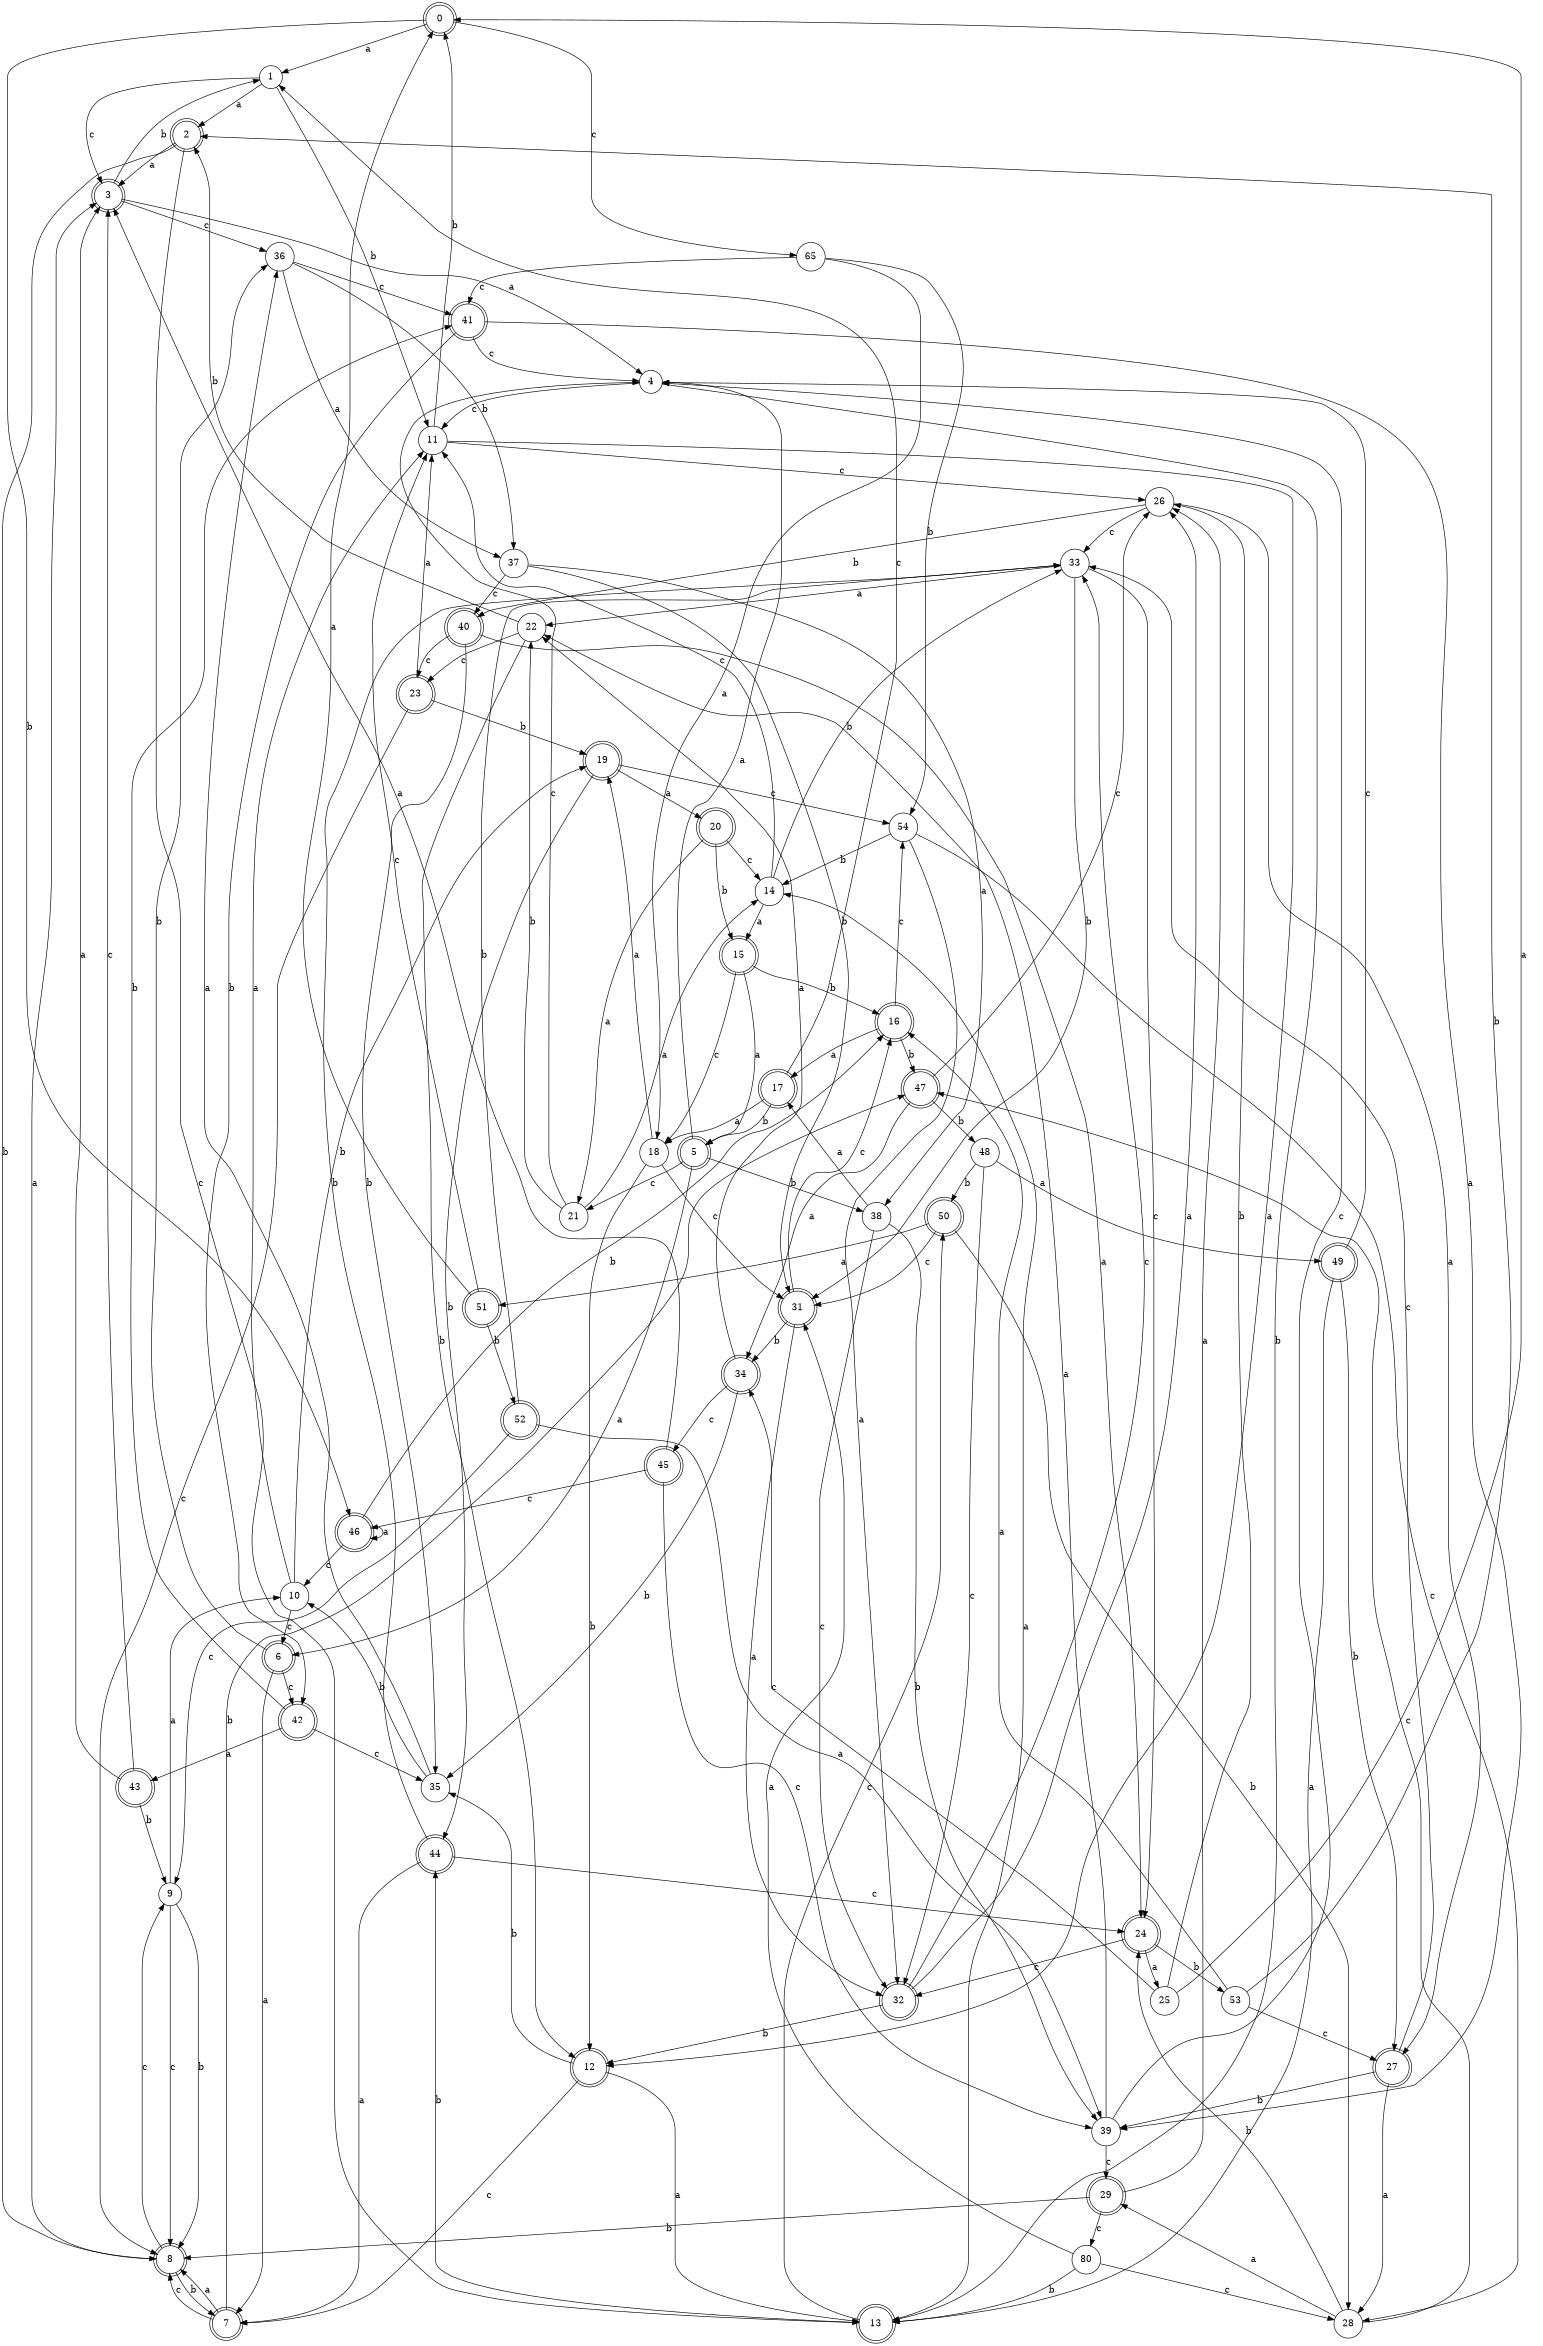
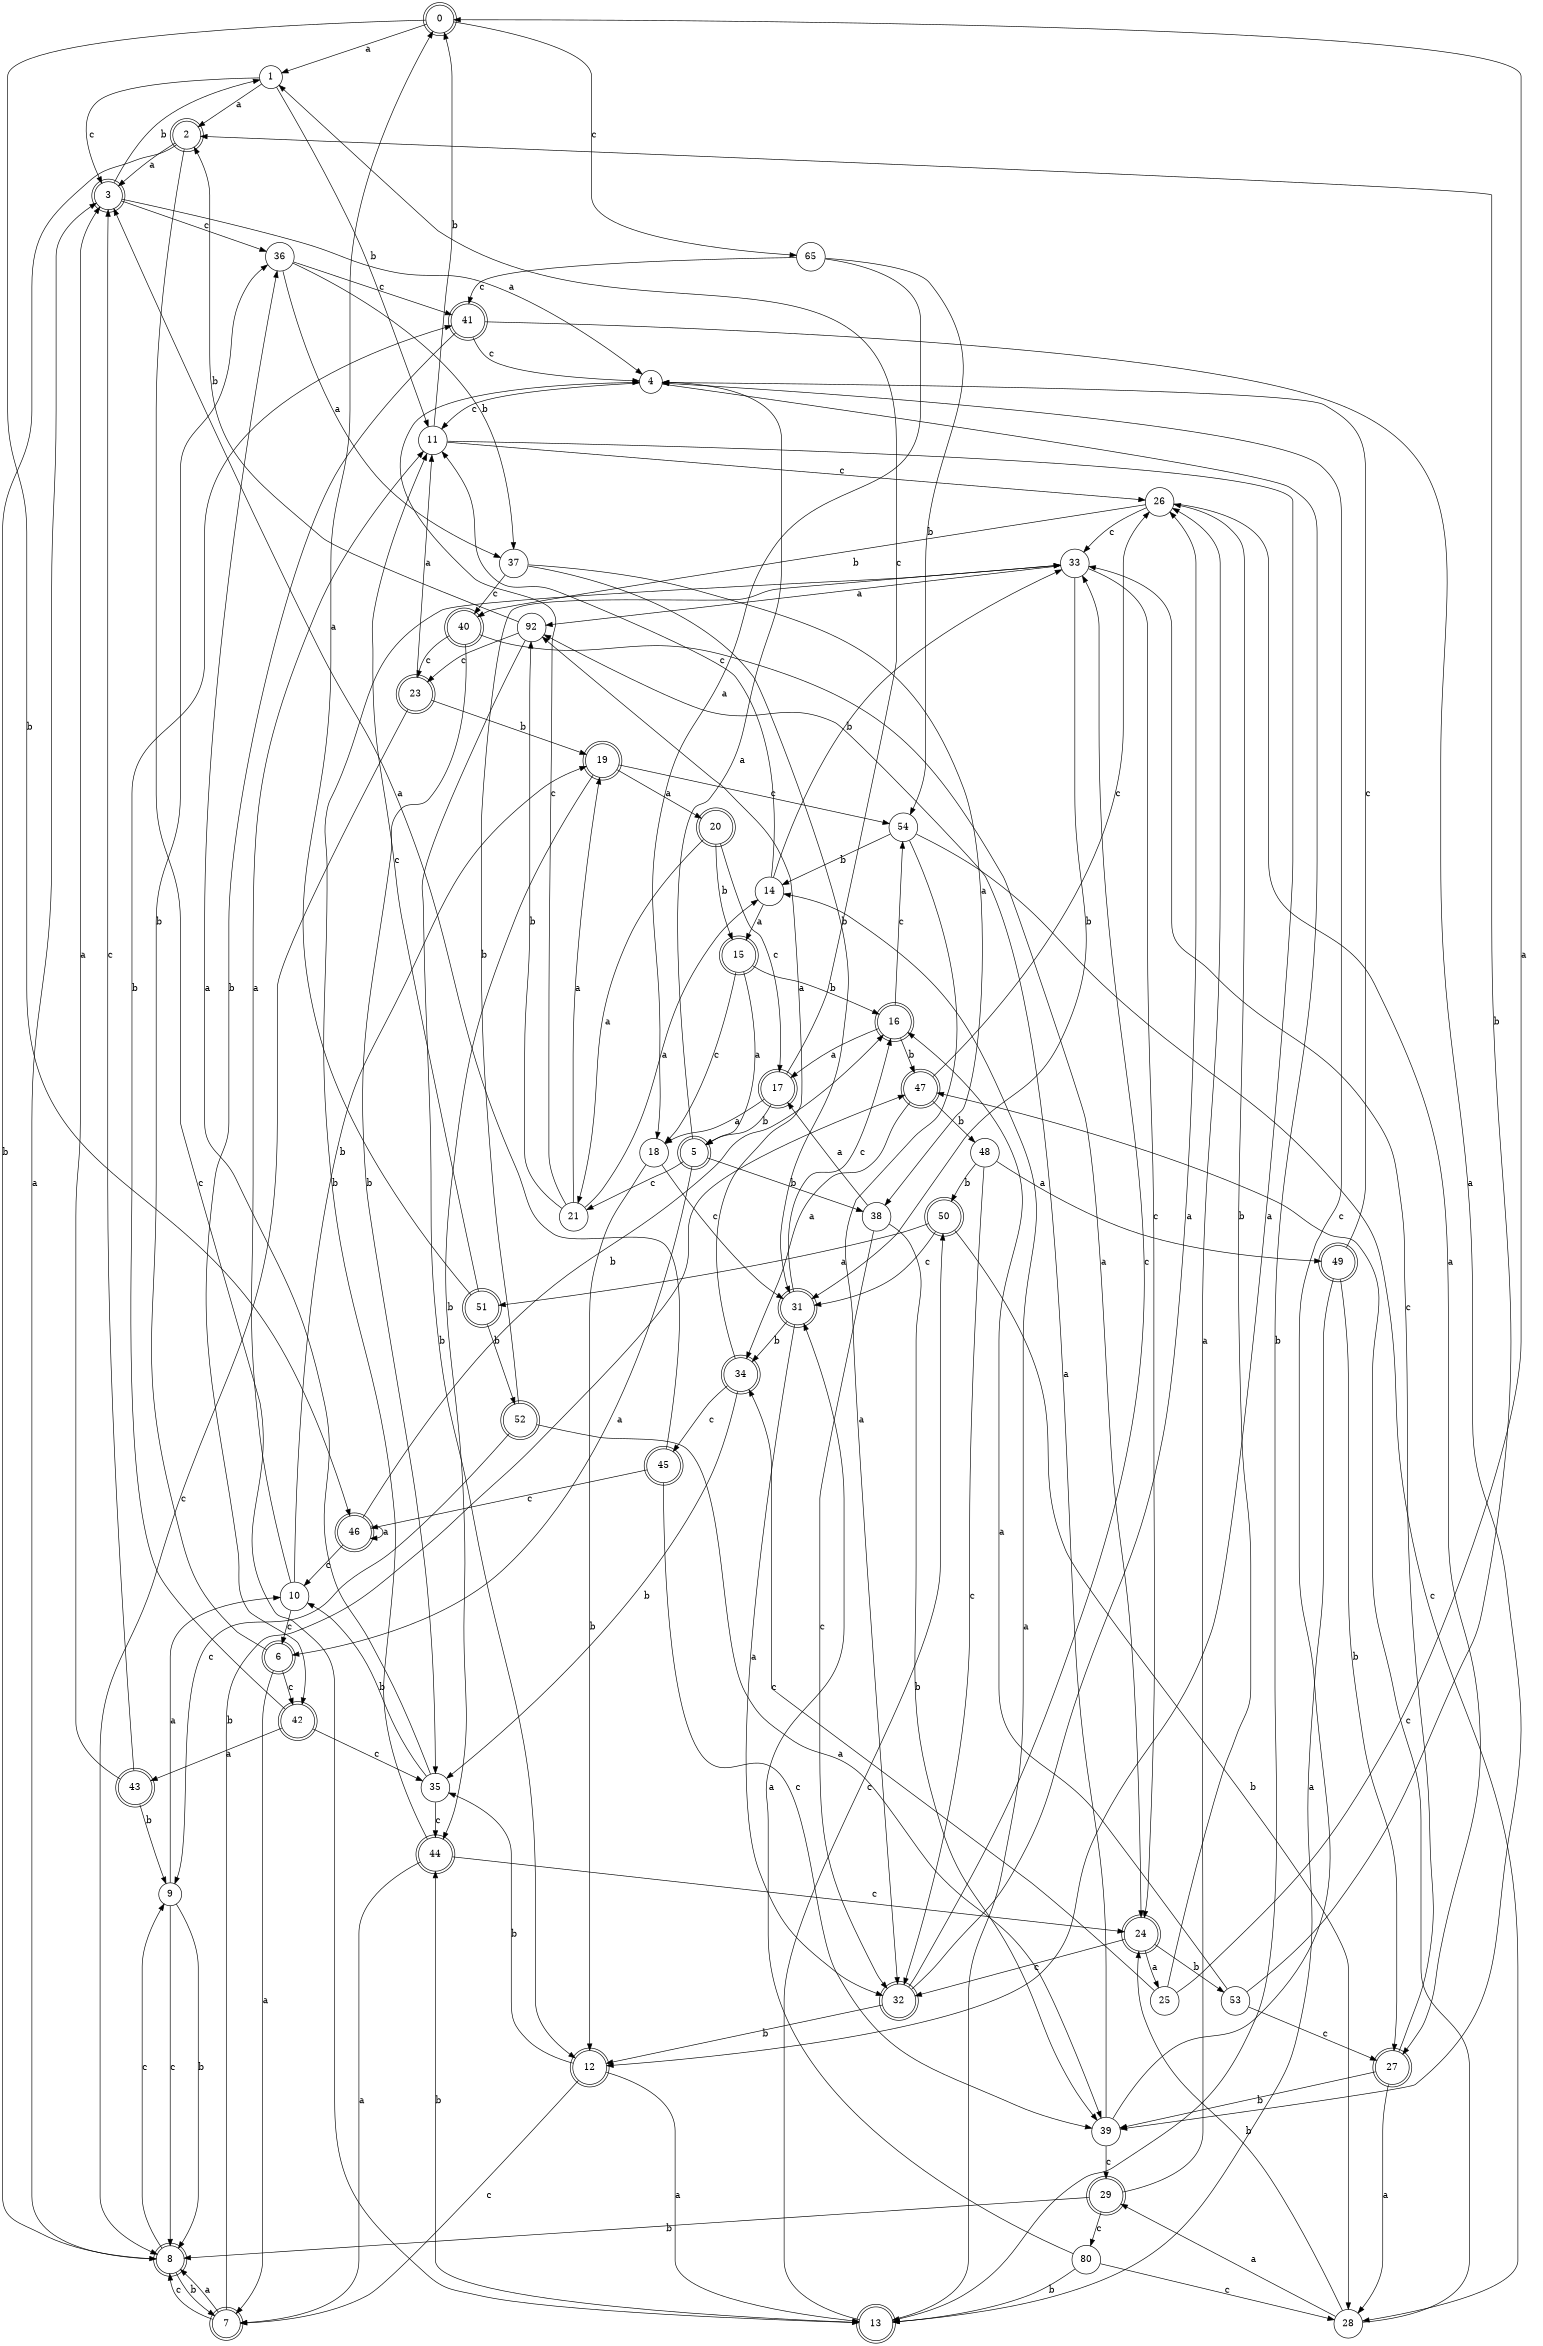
(532, 628) -> (532, 628)
(741, 858) -> (766, 950)
(633, 960) -> (575, 993)
none -> (435, 1816)
